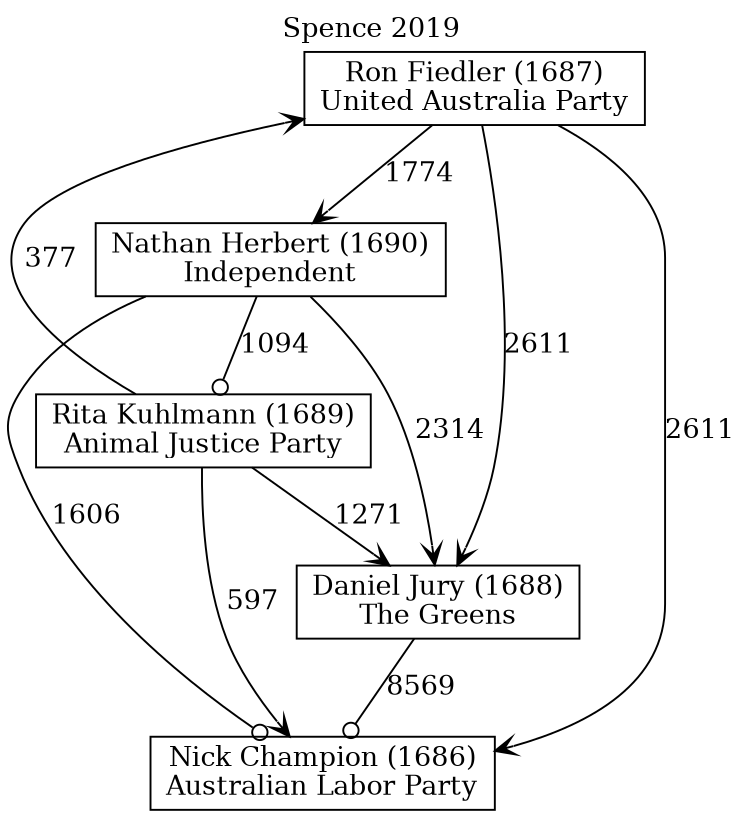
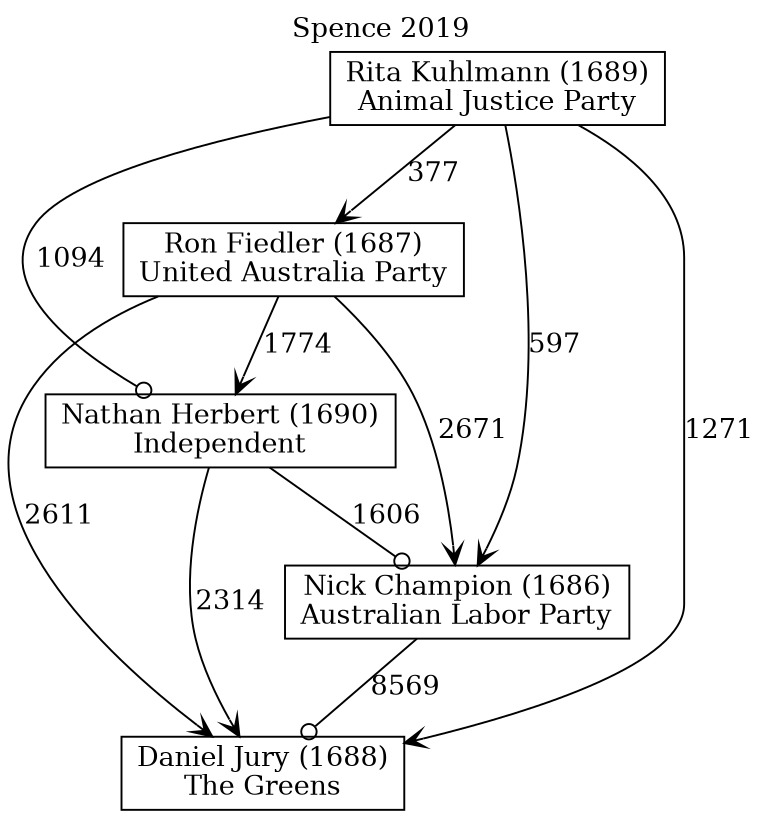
(240, 338) -> (75, 193)
(701, 431) -> (474, 431)
(385, 681) -> (366, 682)
